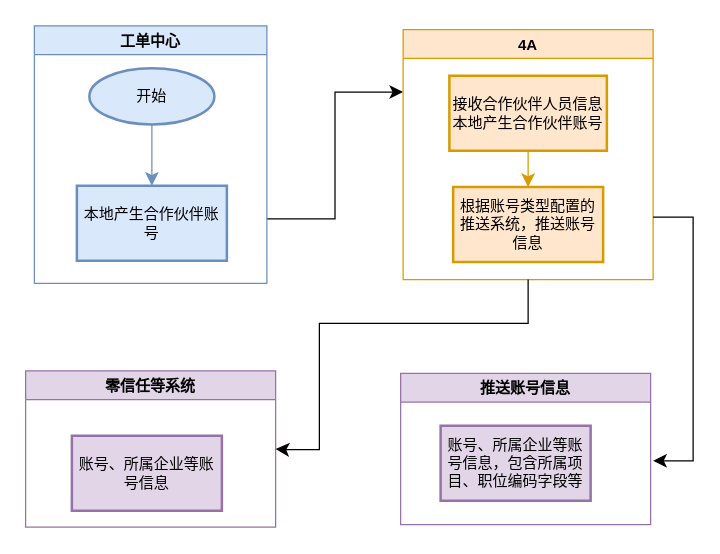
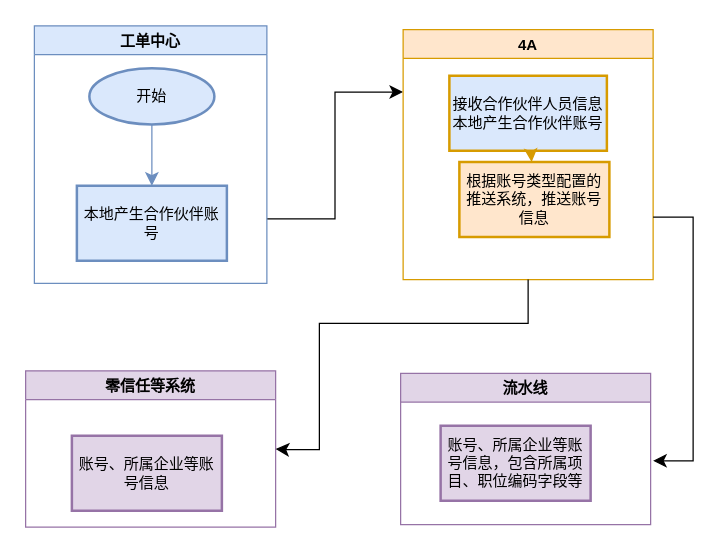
(528, 113) -> (528, 113)
(528, 224) -> (534, 199)
(525, 388) -> (525, 388)
